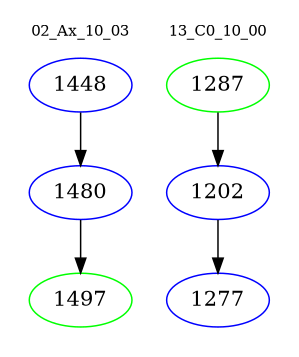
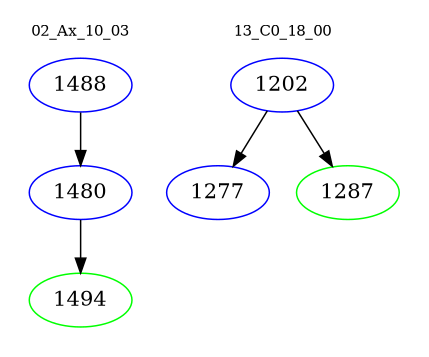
(218, 32) -> (283, 32)
(81, 85) -> (81, 85)
(218, 132) -> (311, 132)
(81, 300) -> (81, 300)
